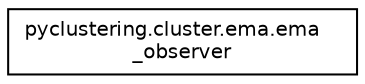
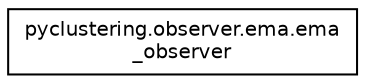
(183, 42) -> (183, 42)
